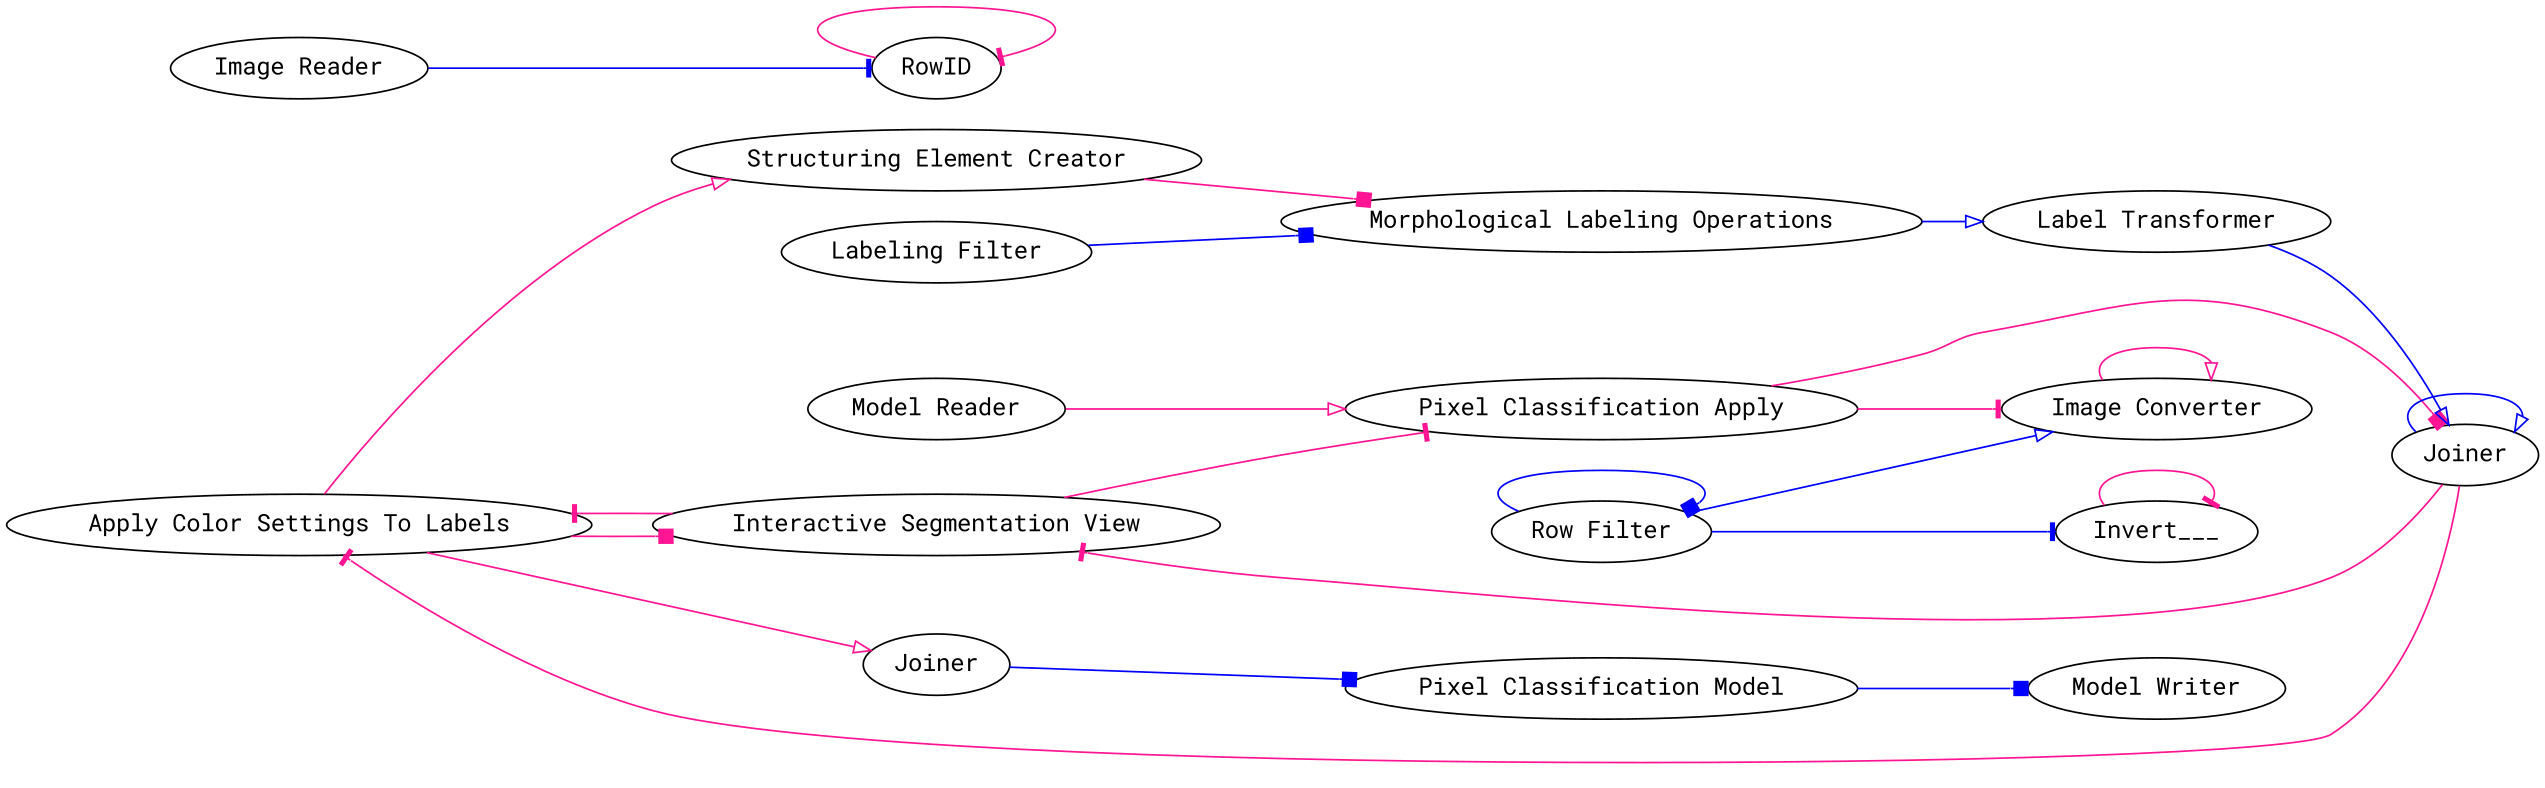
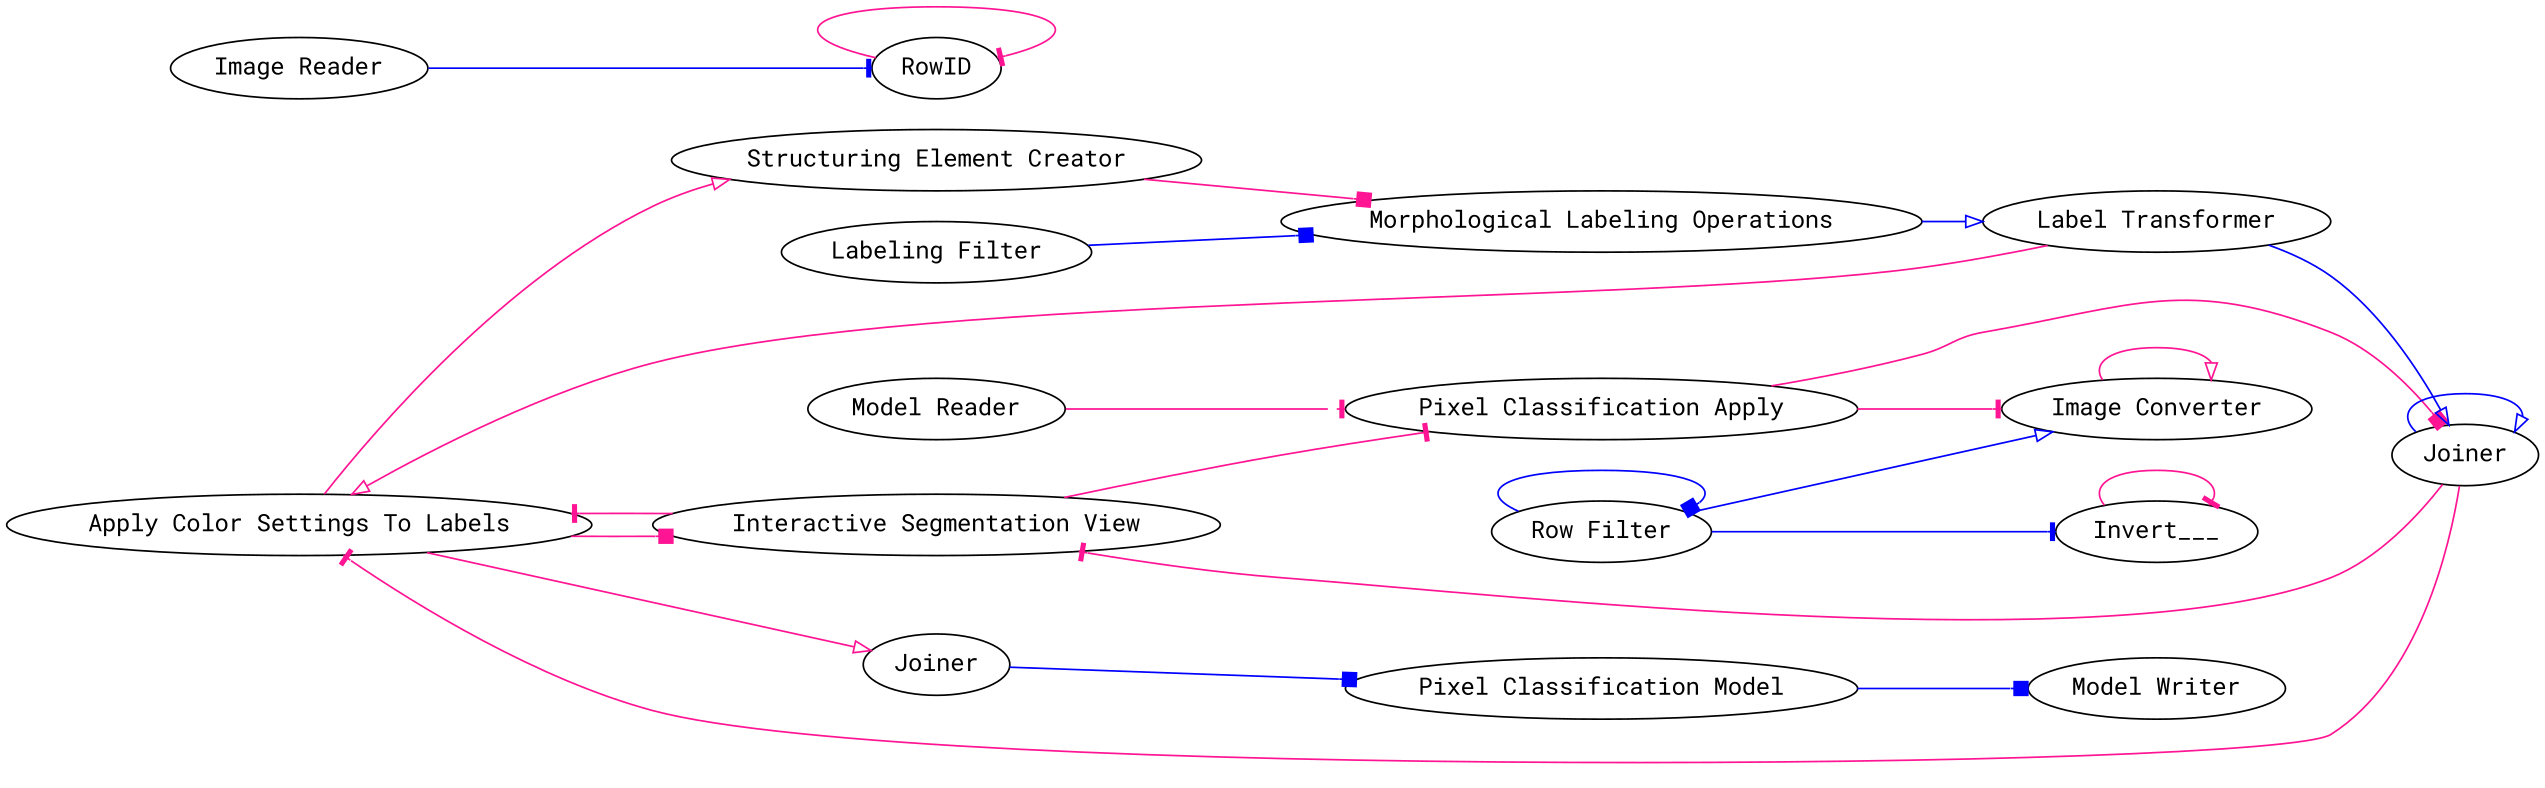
none -> (1194, 307)
(1197, 409) -> (1197, 409)
